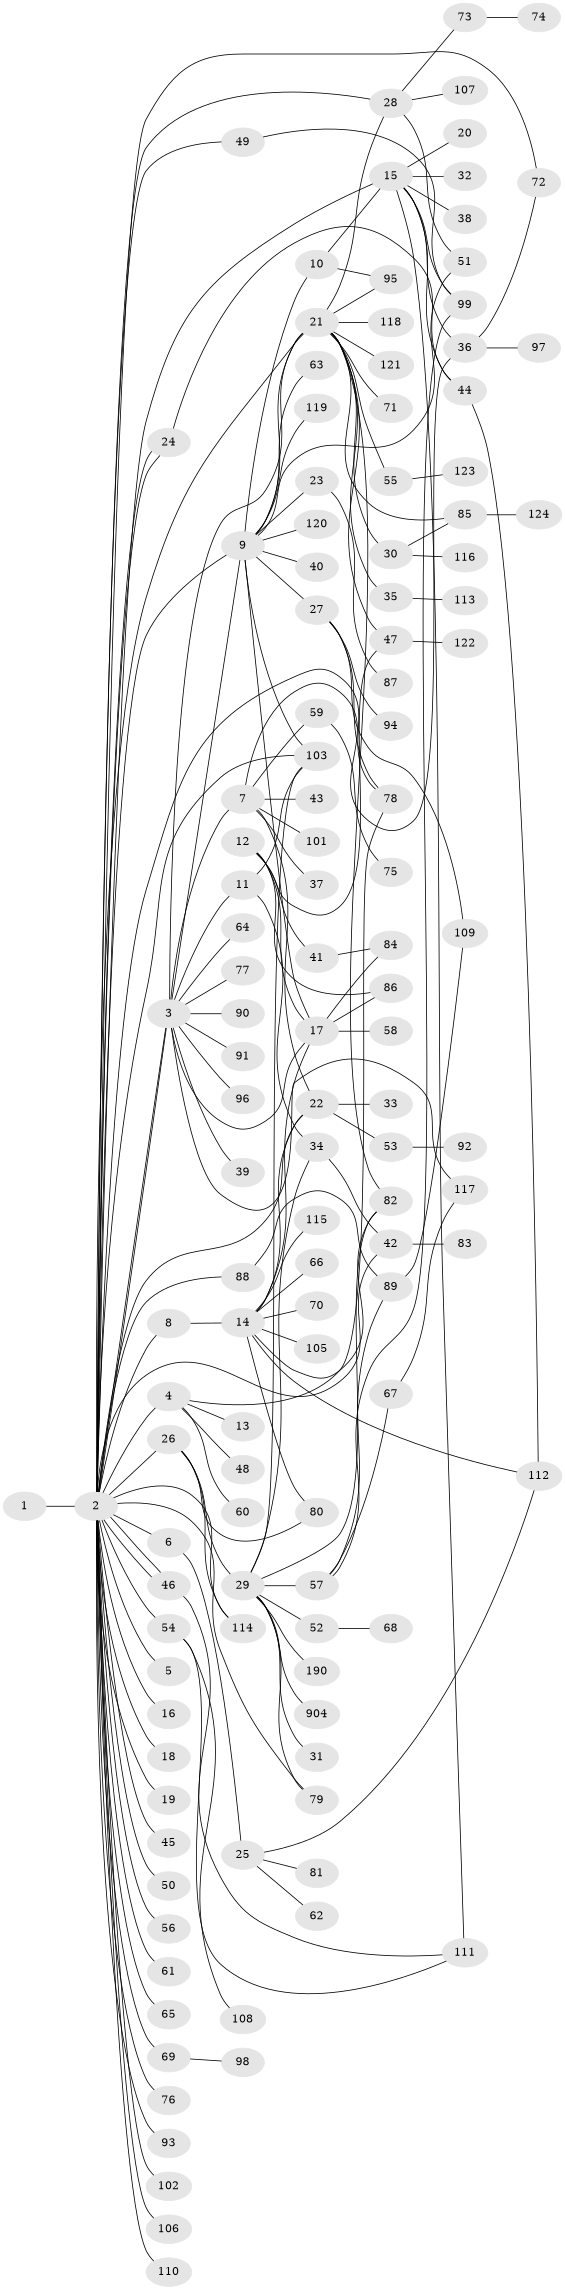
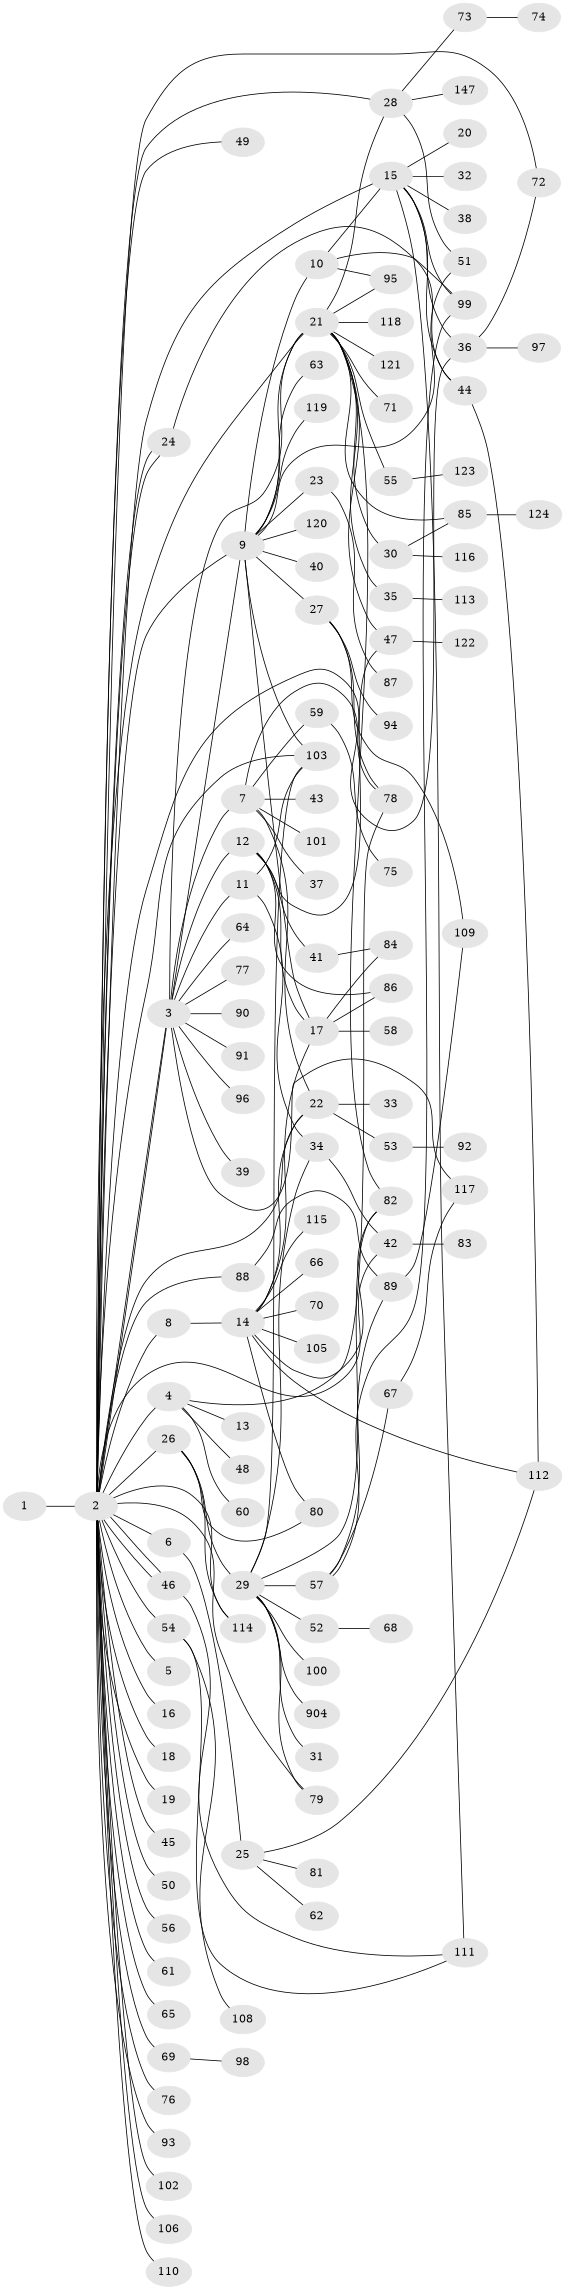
(465, 91) -> (465, 91)
(411, 153) -> (401, 255)
(234, 1128) -> (193, 923)
(317, 1672) -> (317, 1672)
